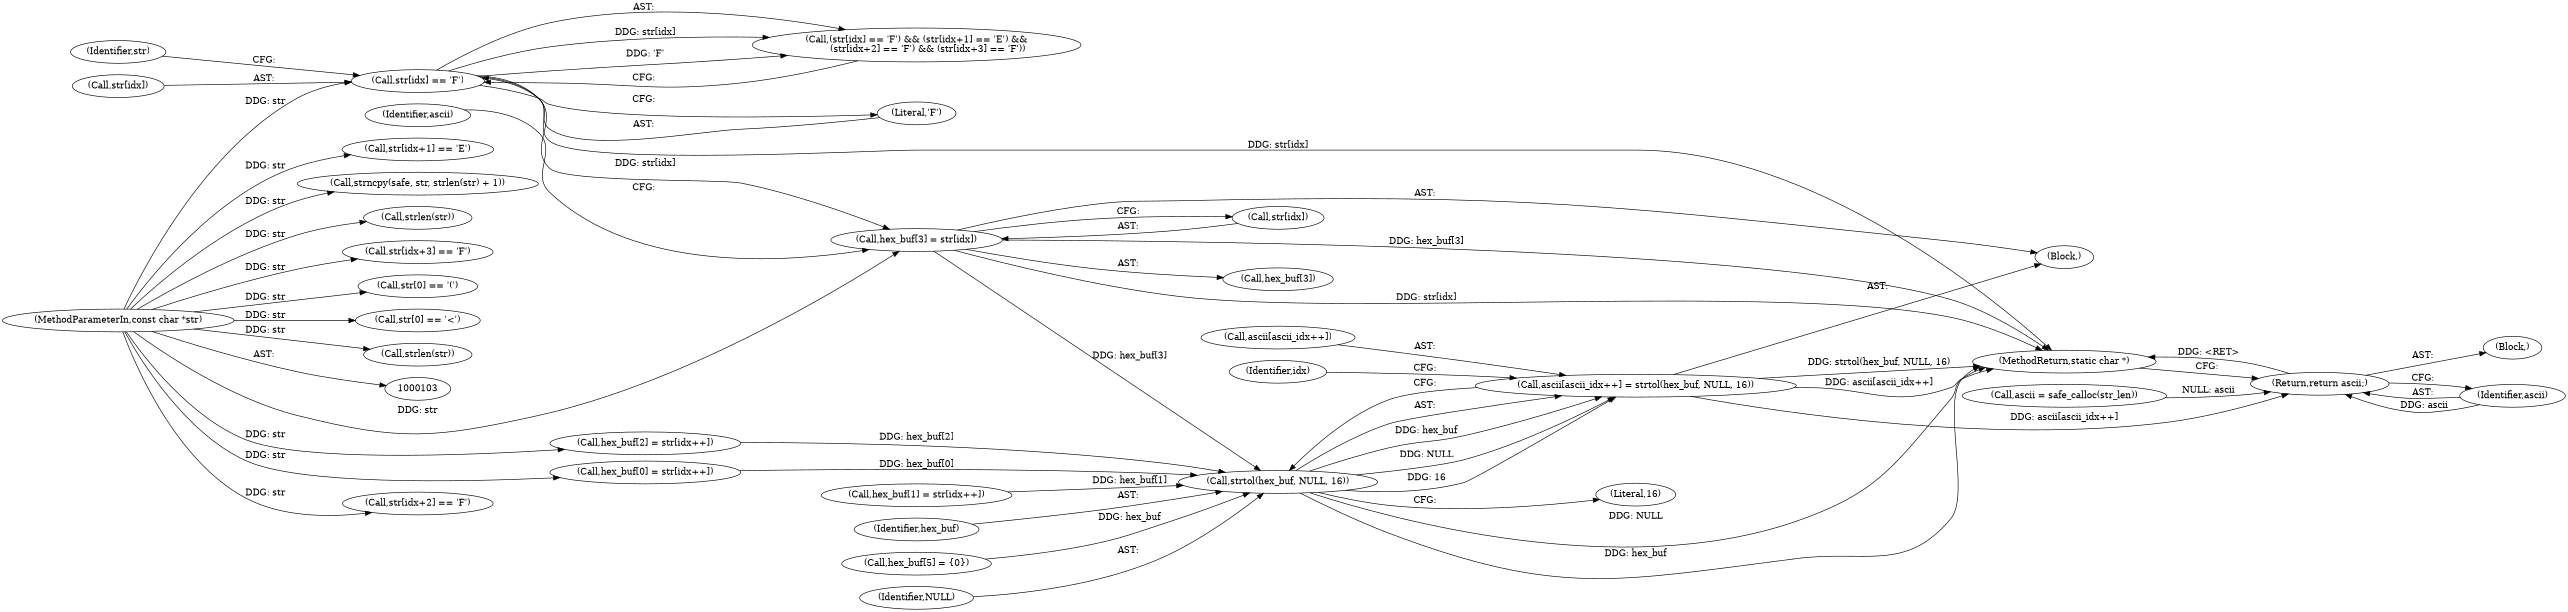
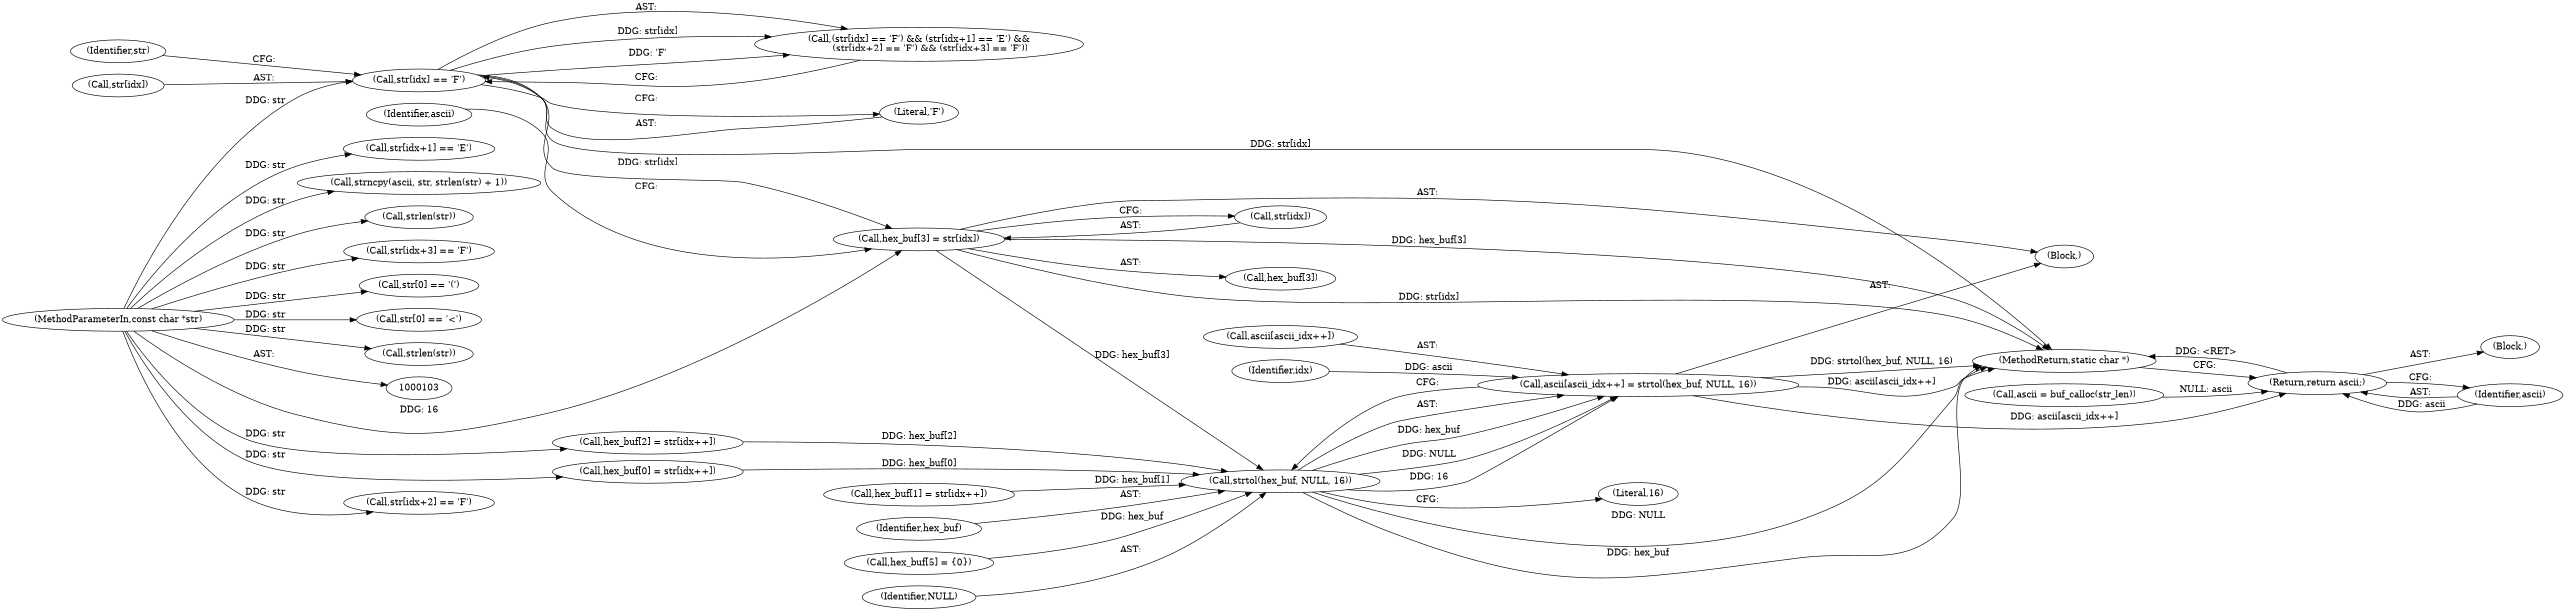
(418, 184) -> (419, 183)
(1426, 368) -> (1429, 368)
(2064, 396) -> (2064, 395)
(418, 411) -> (419, 410)
